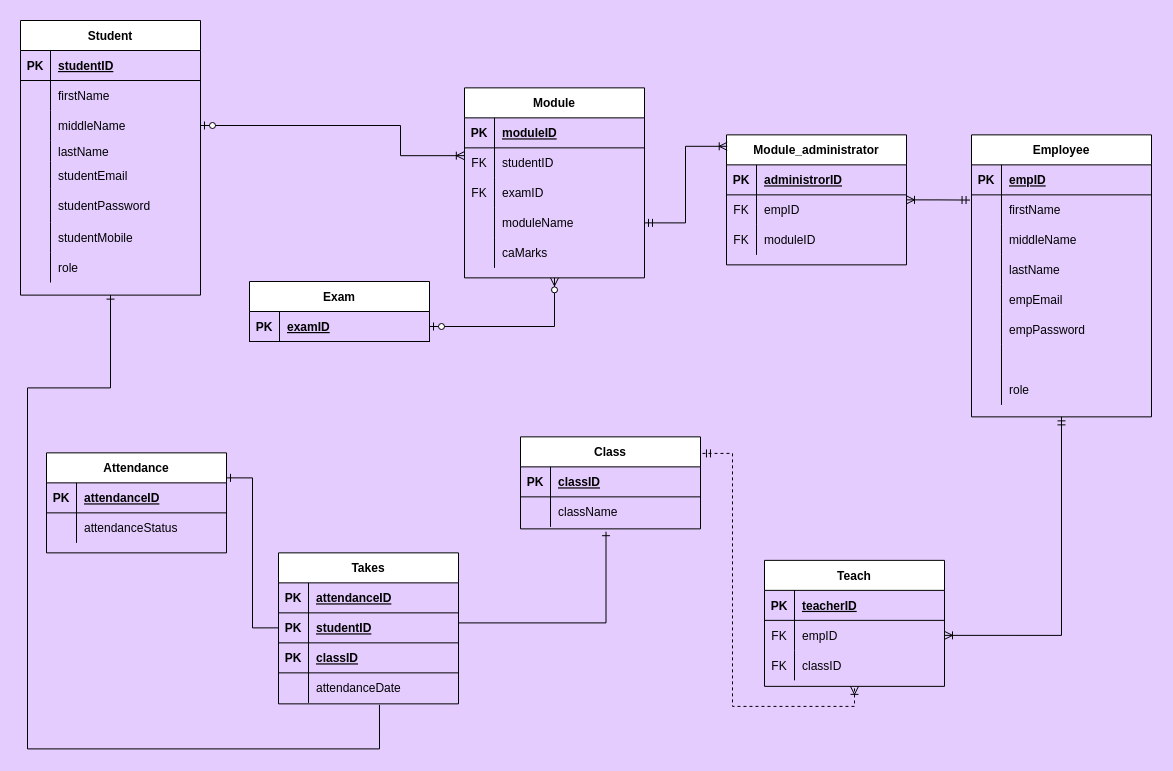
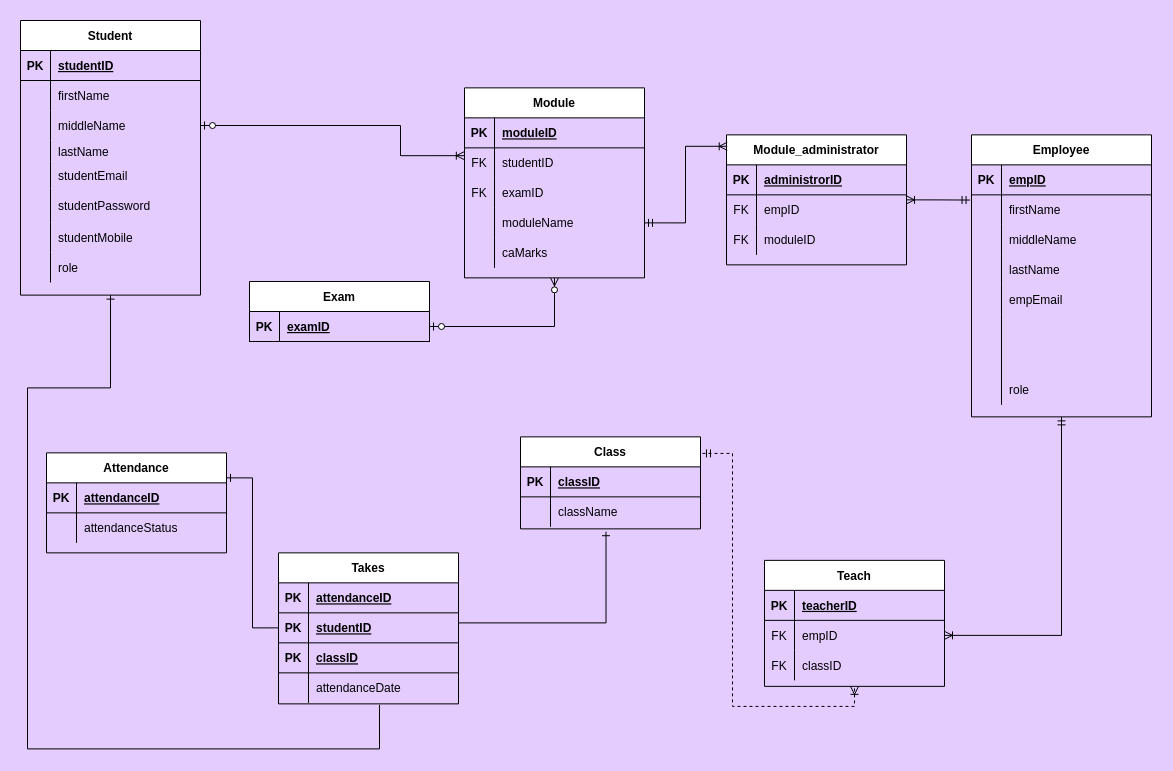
(1077, 330) -> none
